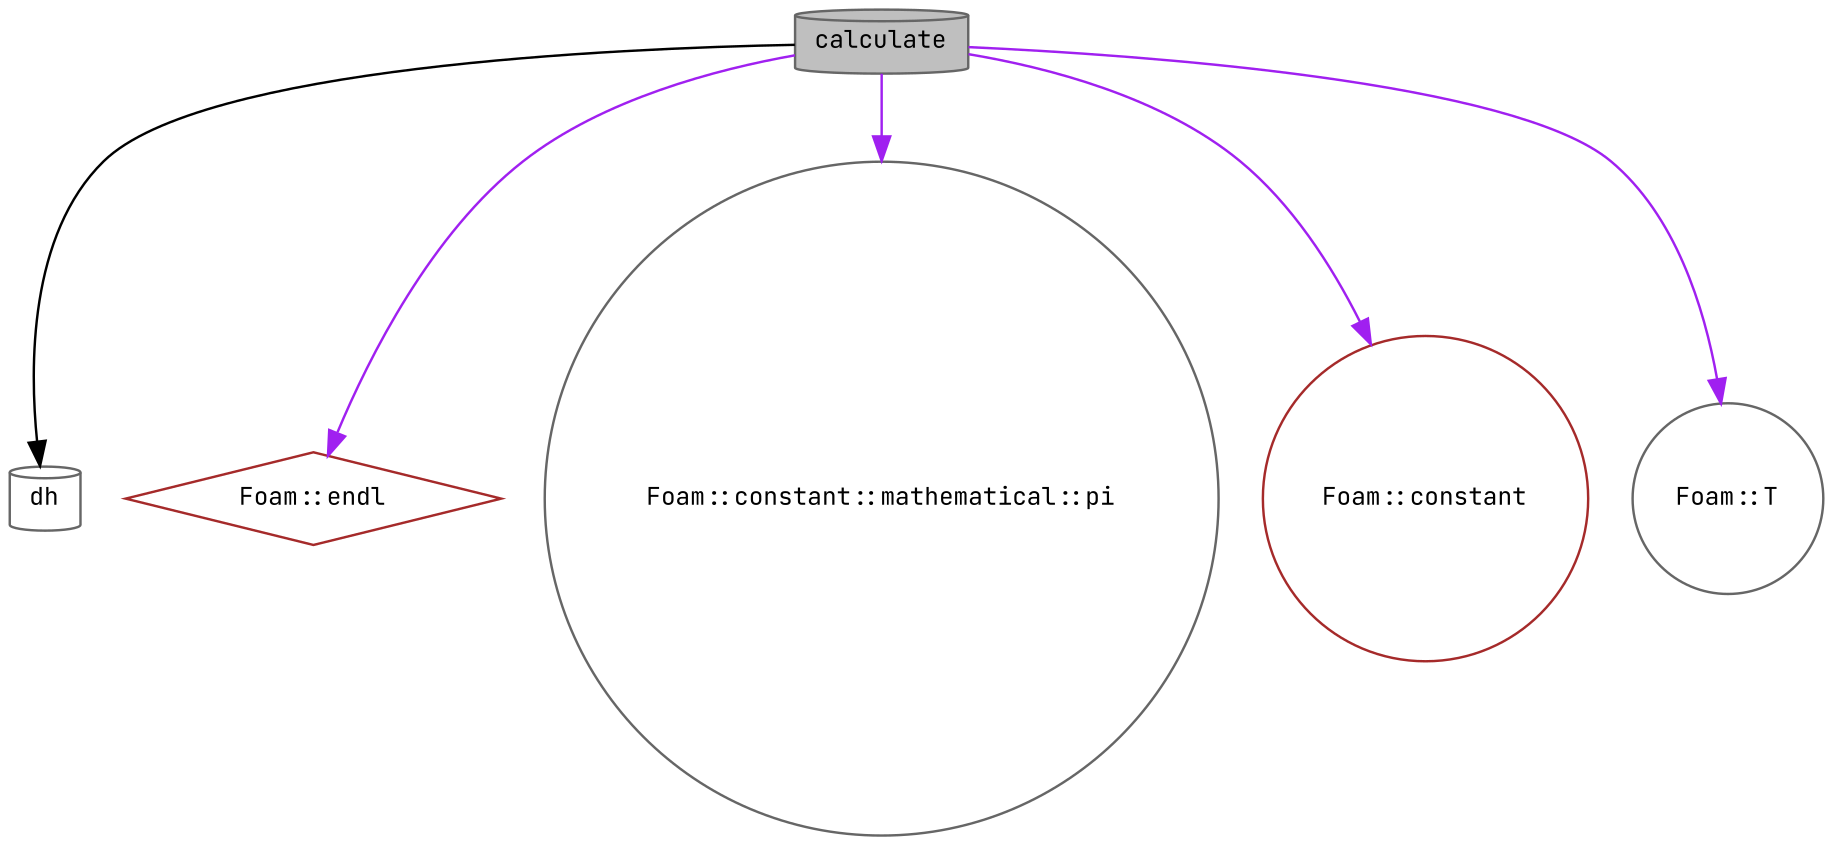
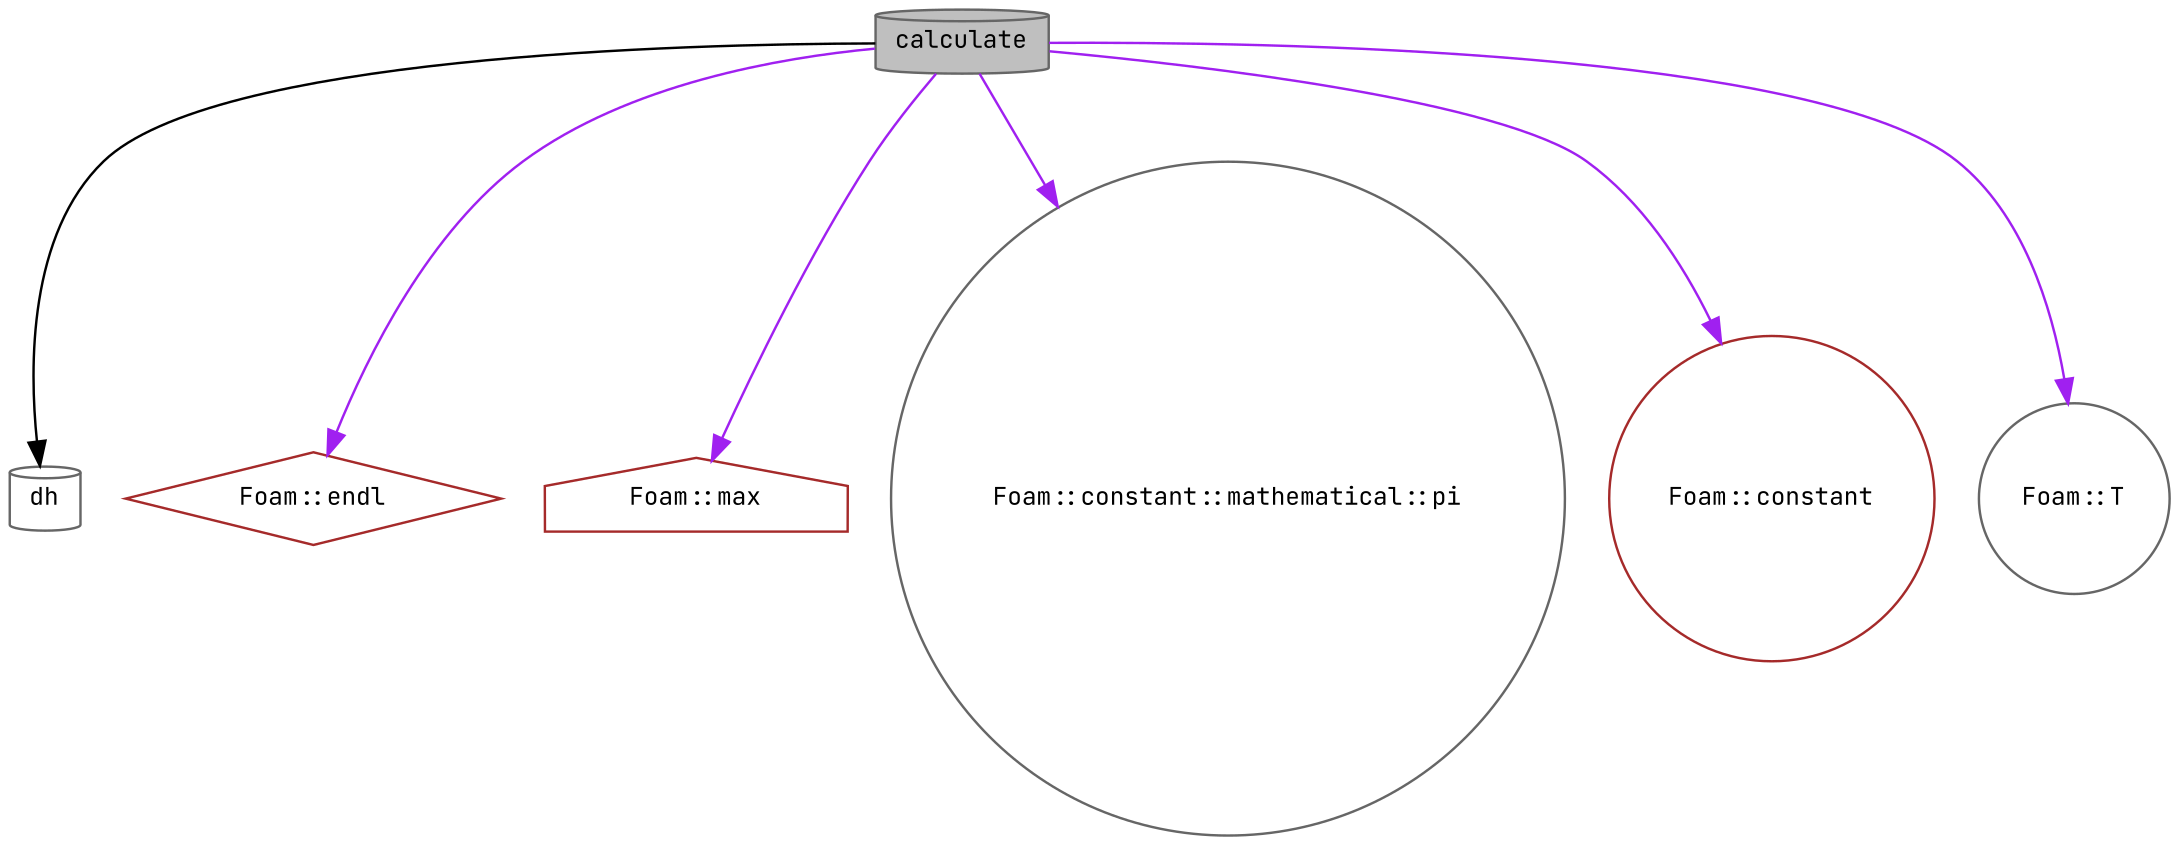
none -> (696, 499)
